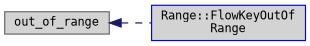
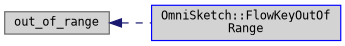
(229, 23) -> (246, 23)
